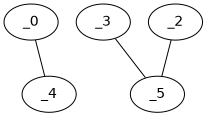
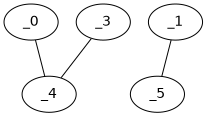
(175, 22) -> (175, 22)
(130, 58) -> (76, 58)
